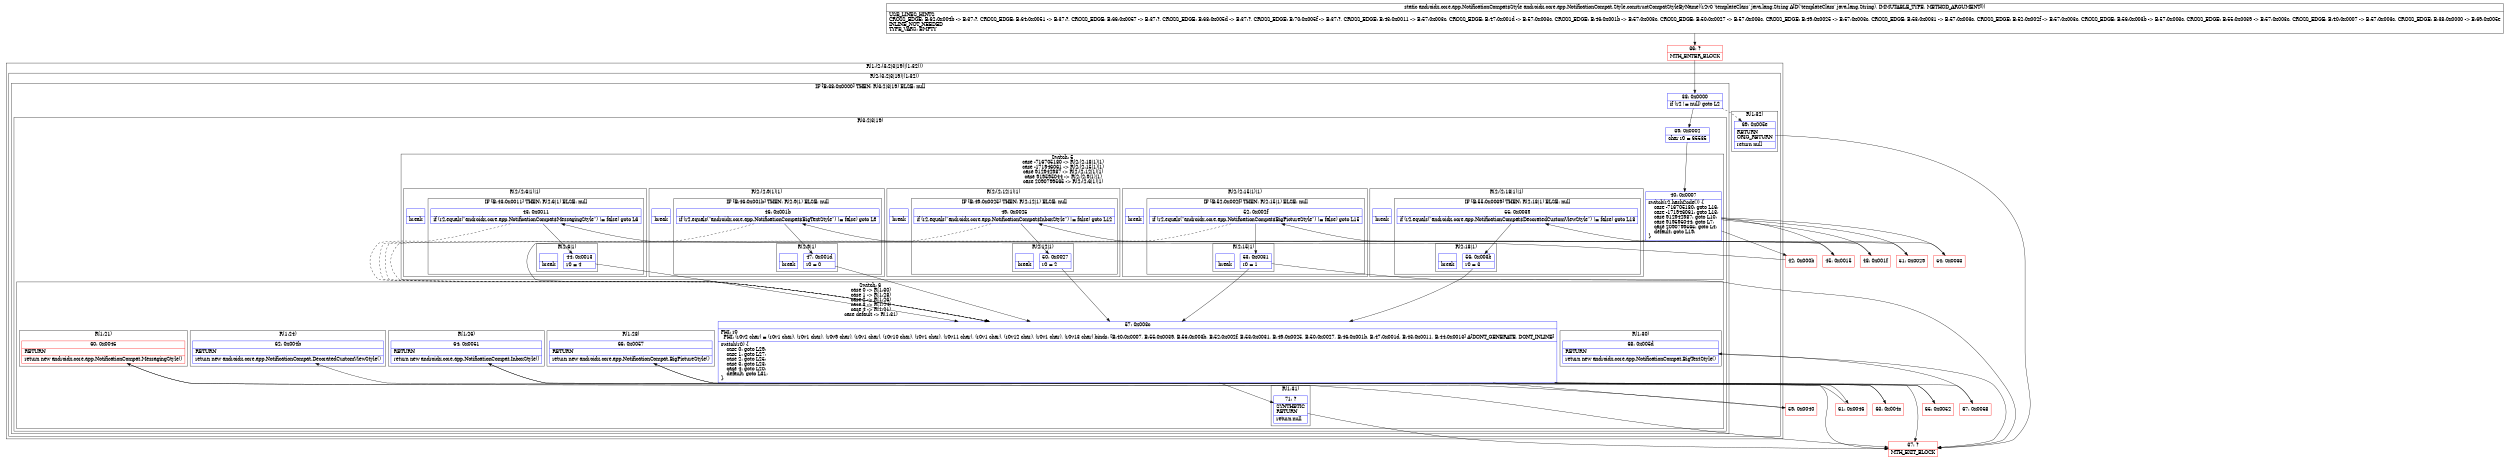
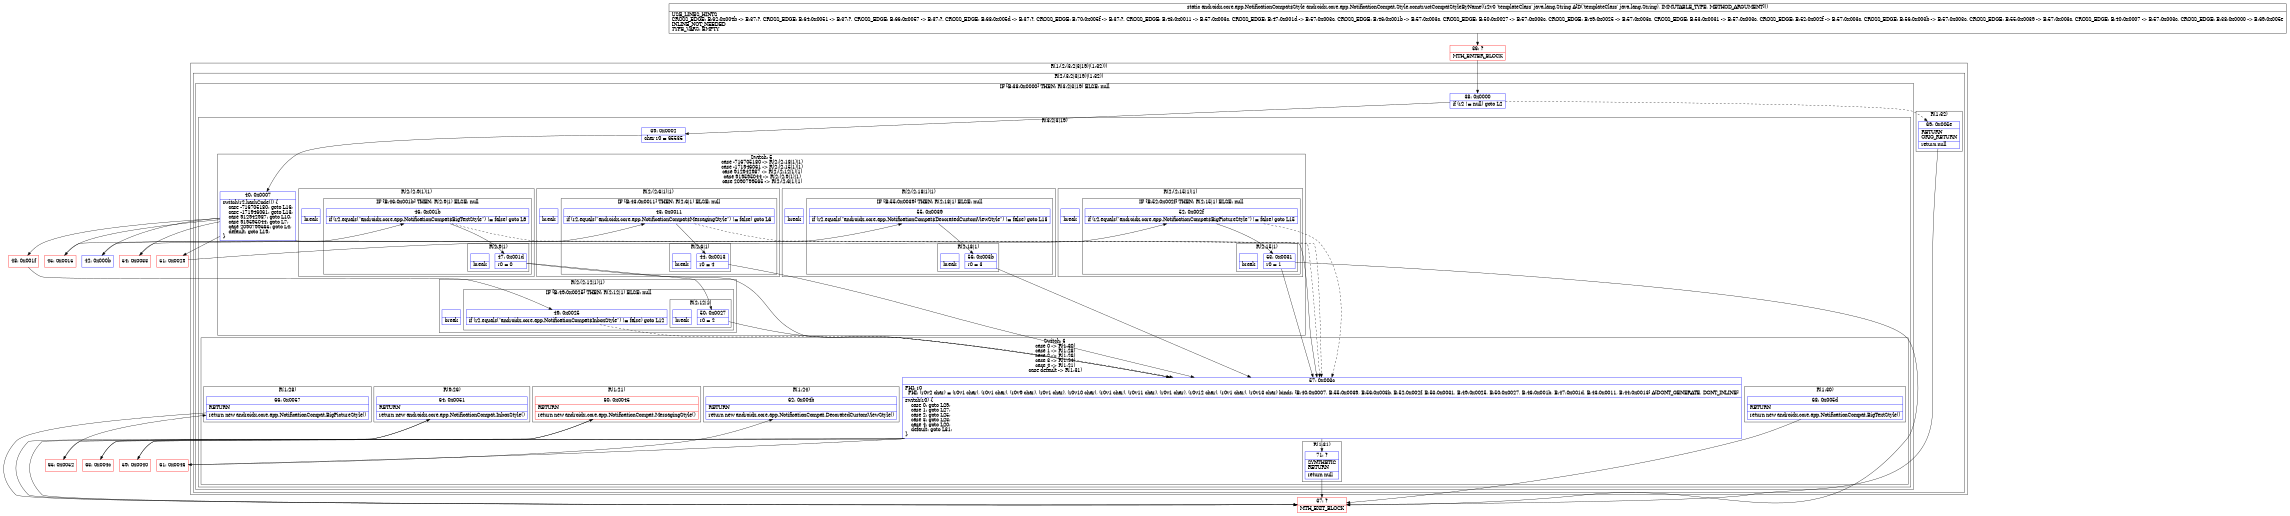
(1034, 238) -> (627, 273)
(1801, 261) -> (98, 261)
(466, 334) -> (452, 390)
(1975, 409) -> none
